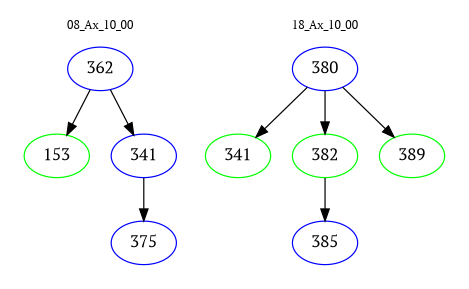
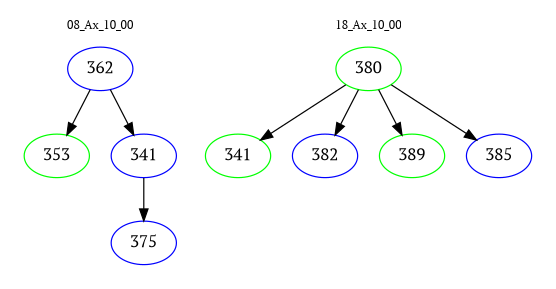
(325, 69) -> (369, 69)
(57, 156) -> (57, 156)
(325, 156) -> (325, 156)
(325, 193) -> (429, 109)
